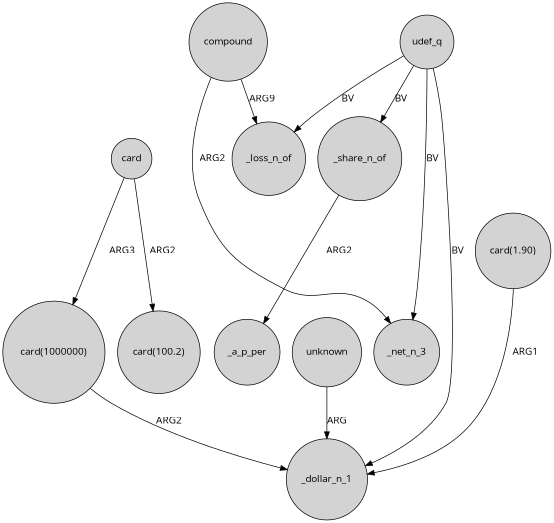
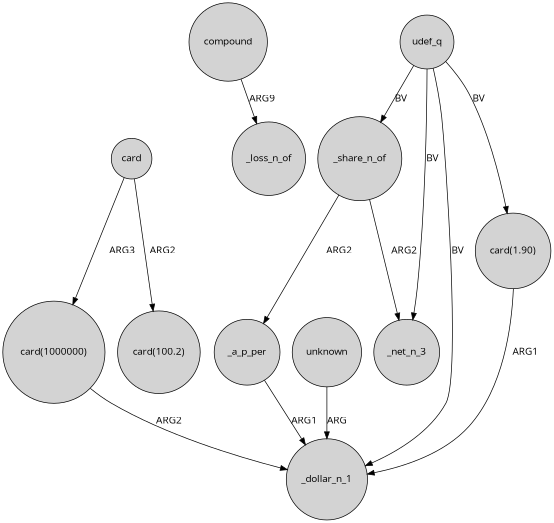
(350, 89) -> (485, 130)
(226, 249) -> (383, 256)
none -> (283, 410)
